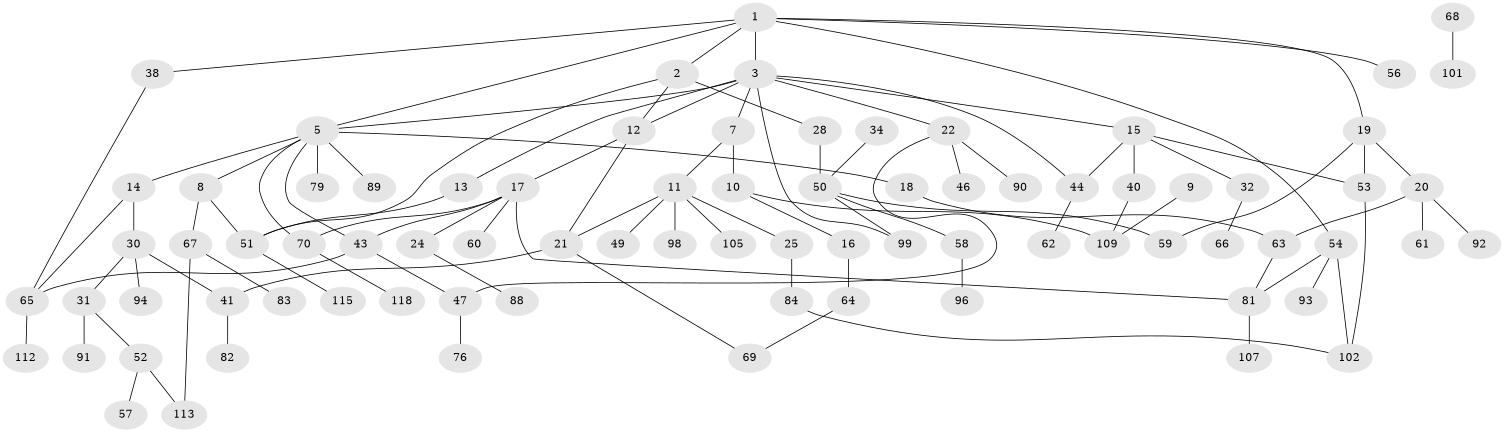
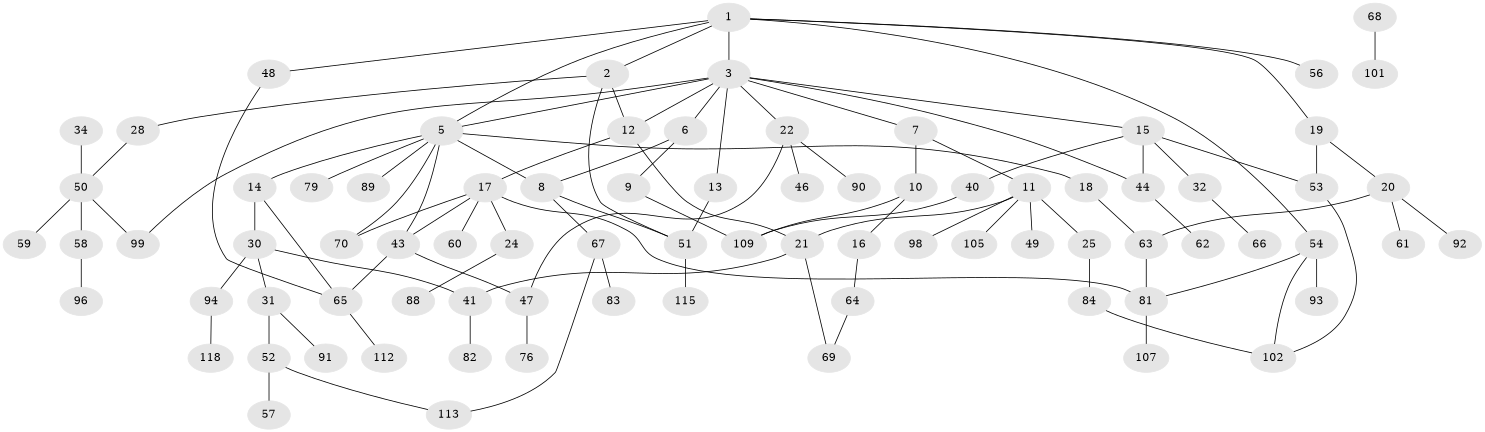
(153, 74) -> (269, 74)
none -> (686, 131)
(1275, 203) -> none
(356, 275) -> (211, 330)
